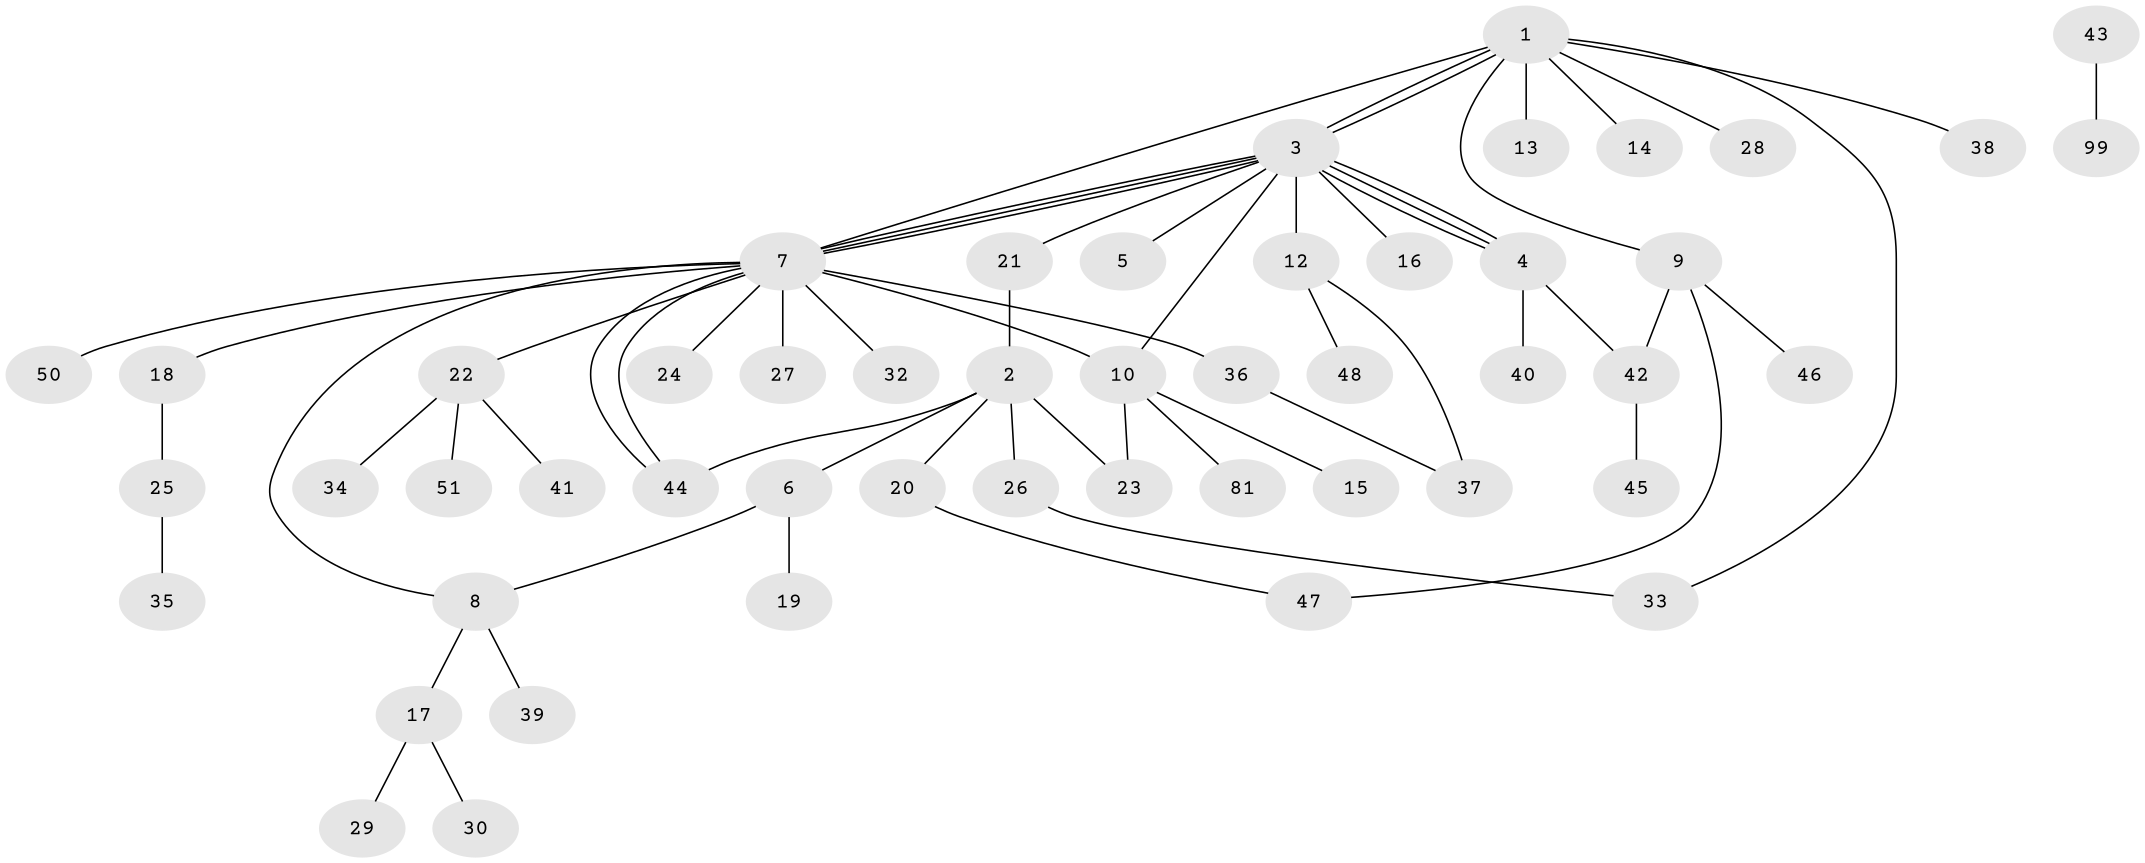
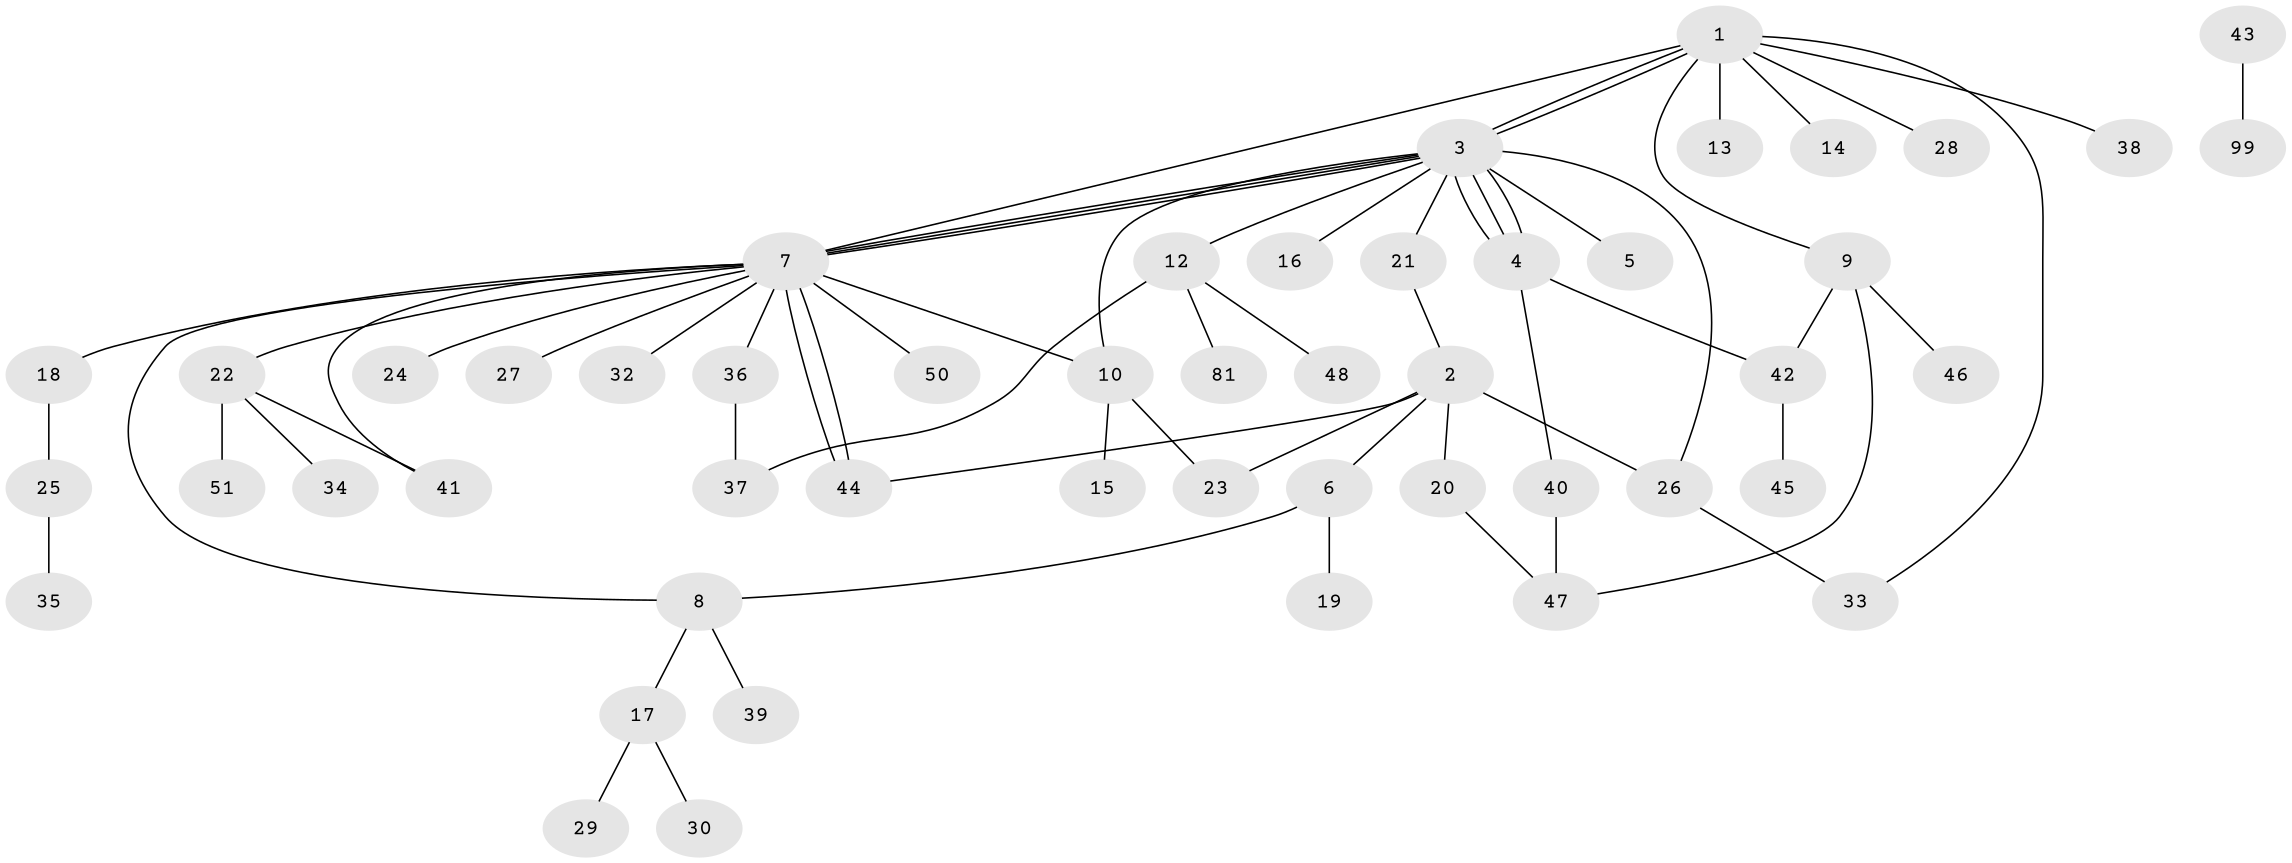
none -> (1694, 246)
none -> (439, 300)
(1183, 432) -> (1200, 318)
none -> (1556, 545)
